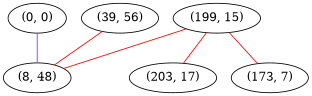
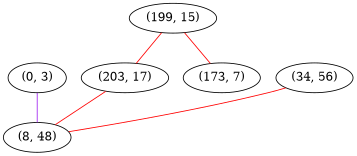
(37, 18) -> (37, 78)
(120, 18) -> (315, 78)
(125, 49) -> (80, 108)
